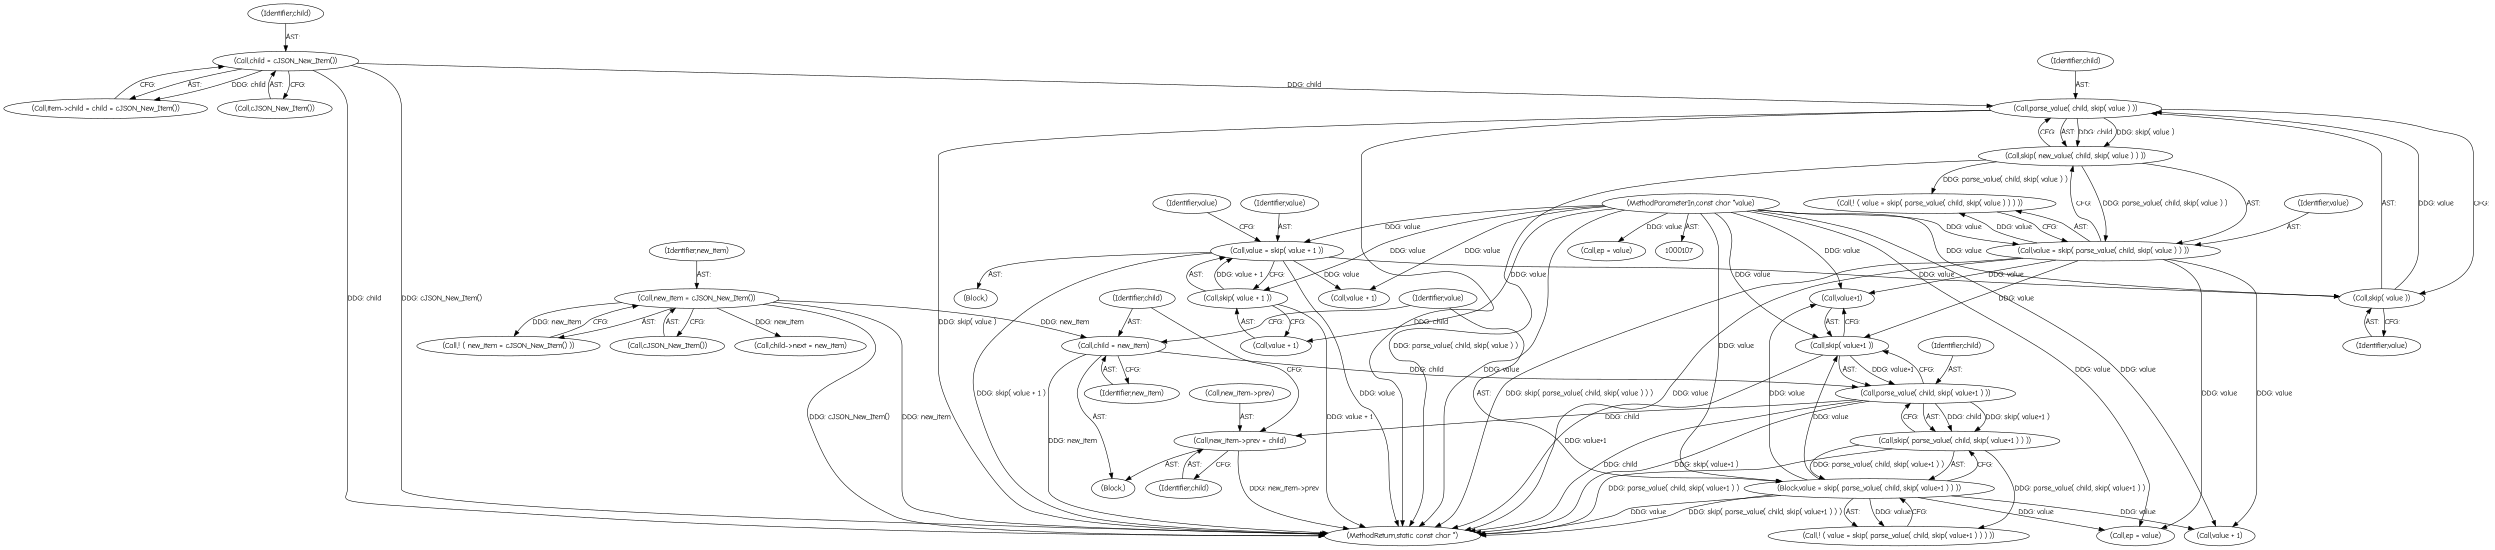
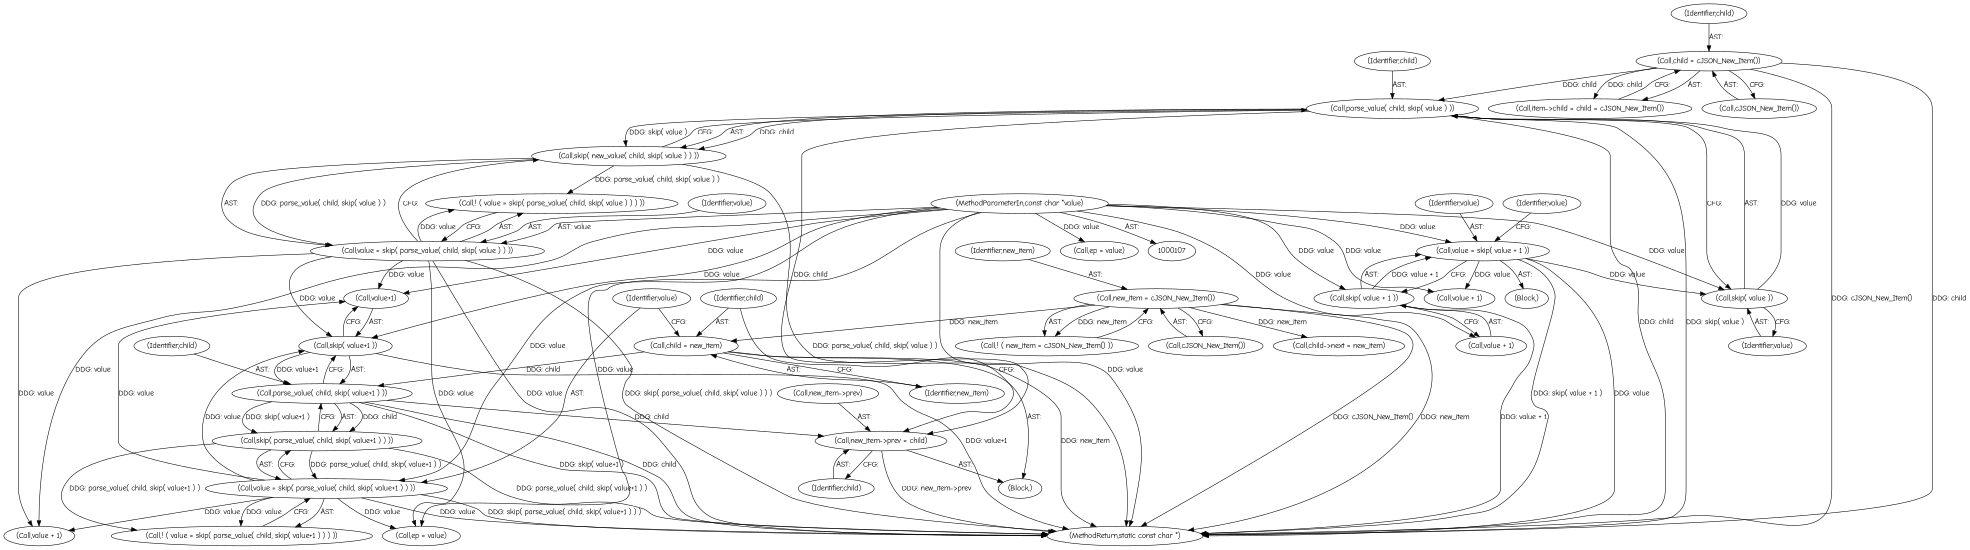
none -> (802, 185)
(1964, 227) -> (574, 227)
(1869, 489) -> (326, 489)
